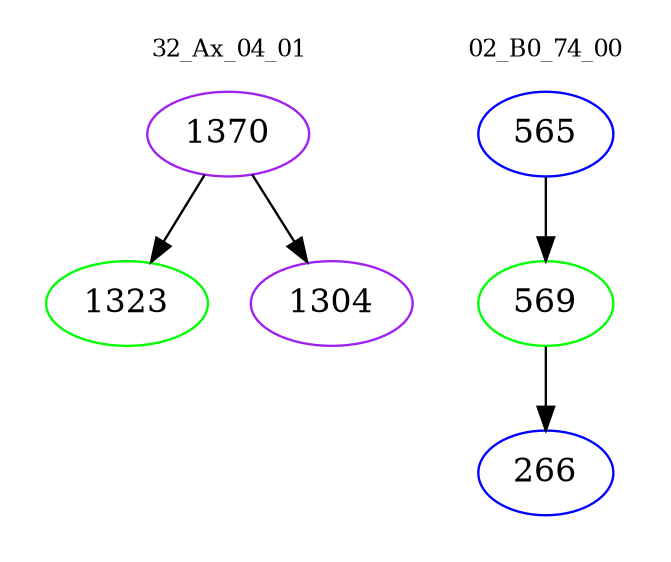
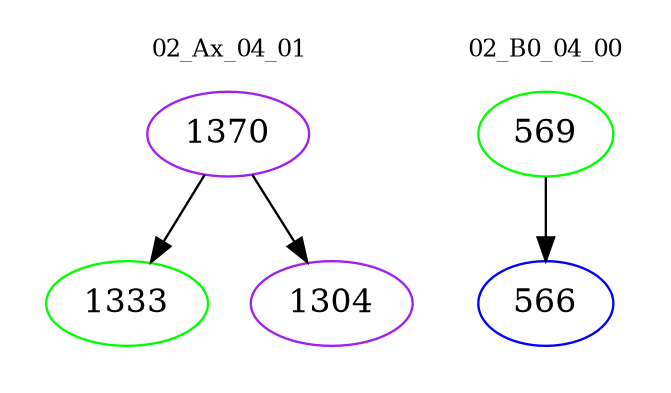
(229, 51) -> (229, 51)
(546, 51) -> (546, 51)
(546, 134) -> none
(127, 304) -> (127, 304)
(546, 473) -> (546, 304)
